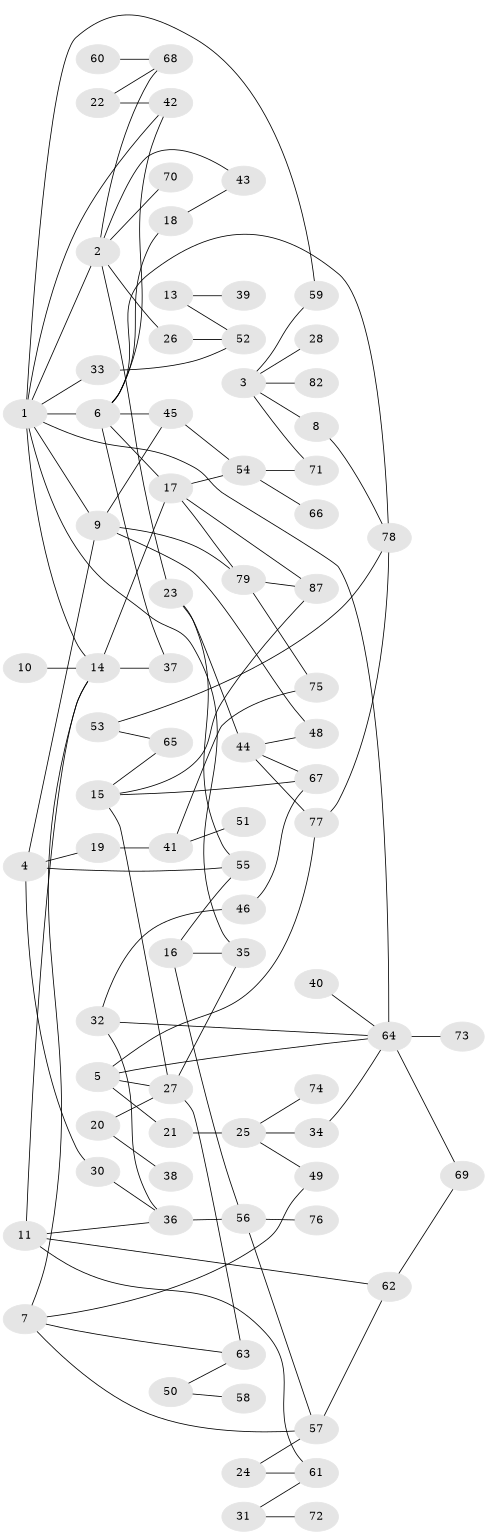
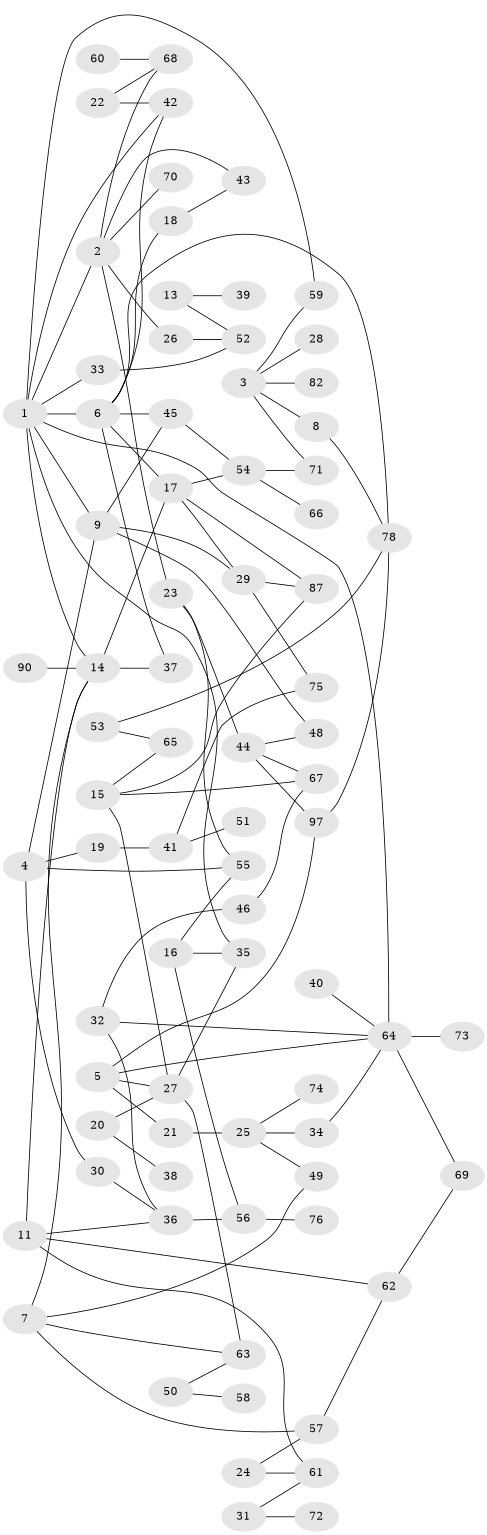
(244, 580) -> (244, 580)
(25, 668) -> (25, 668)
(317, 823) -> (317, 823)
(280, 1324) -> none
